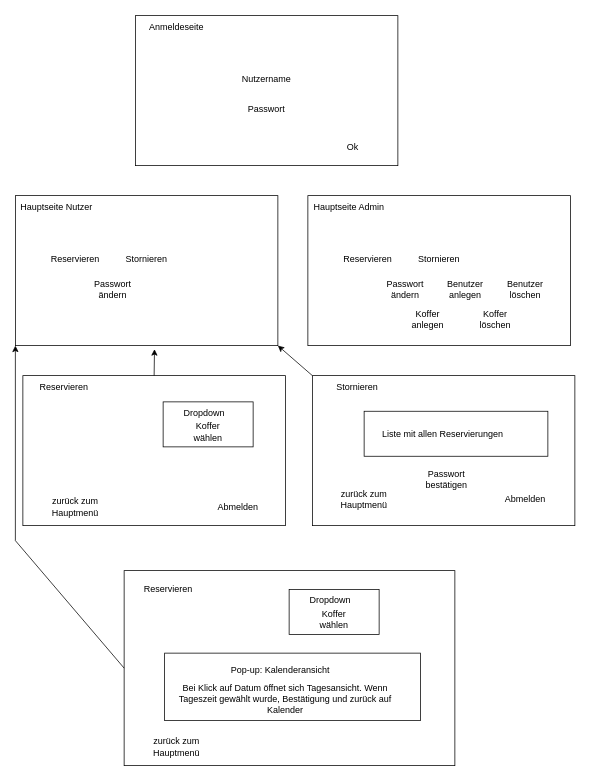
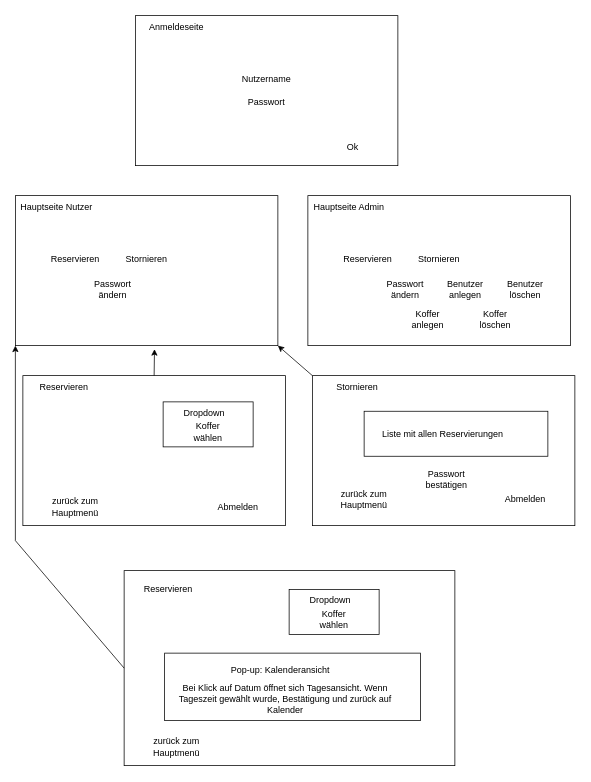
(267, 109) -> (267, 102)
